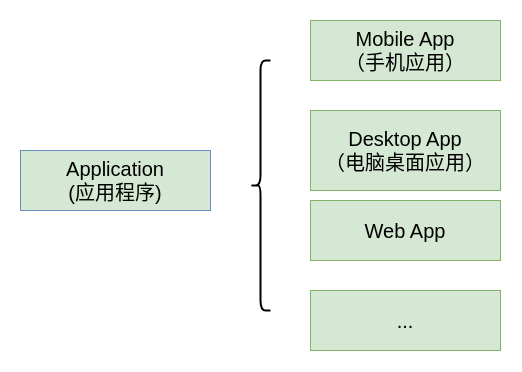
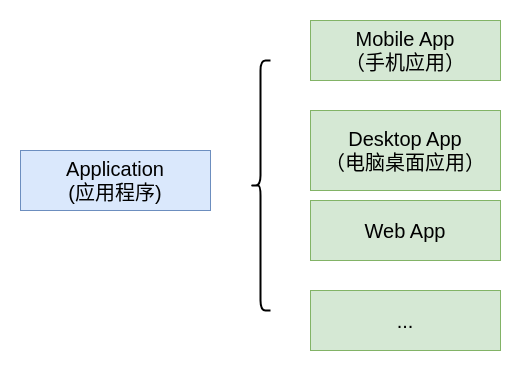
(116, 181) -> (116, 181)
